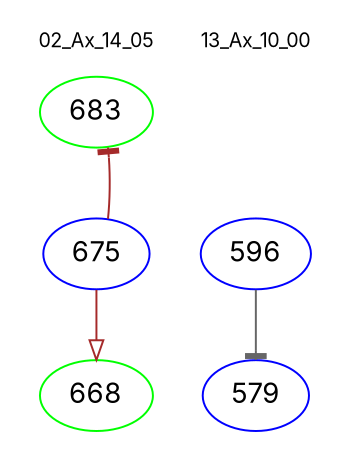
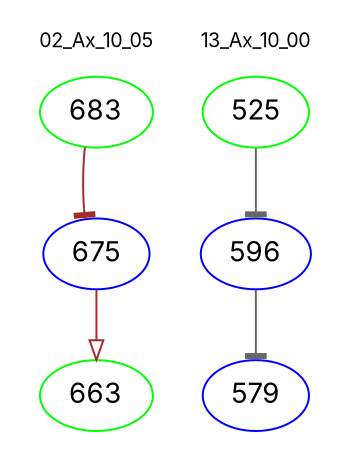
(96, 42) -> (96, 42)
none -> (256, 112)
(110, 188) -> (83, 178)
(96, 396) -> (96, 396)
